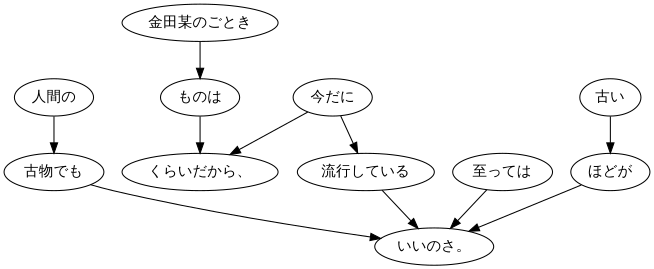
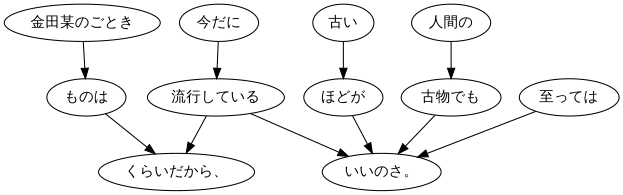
(273, 131) -> (199, 130)
